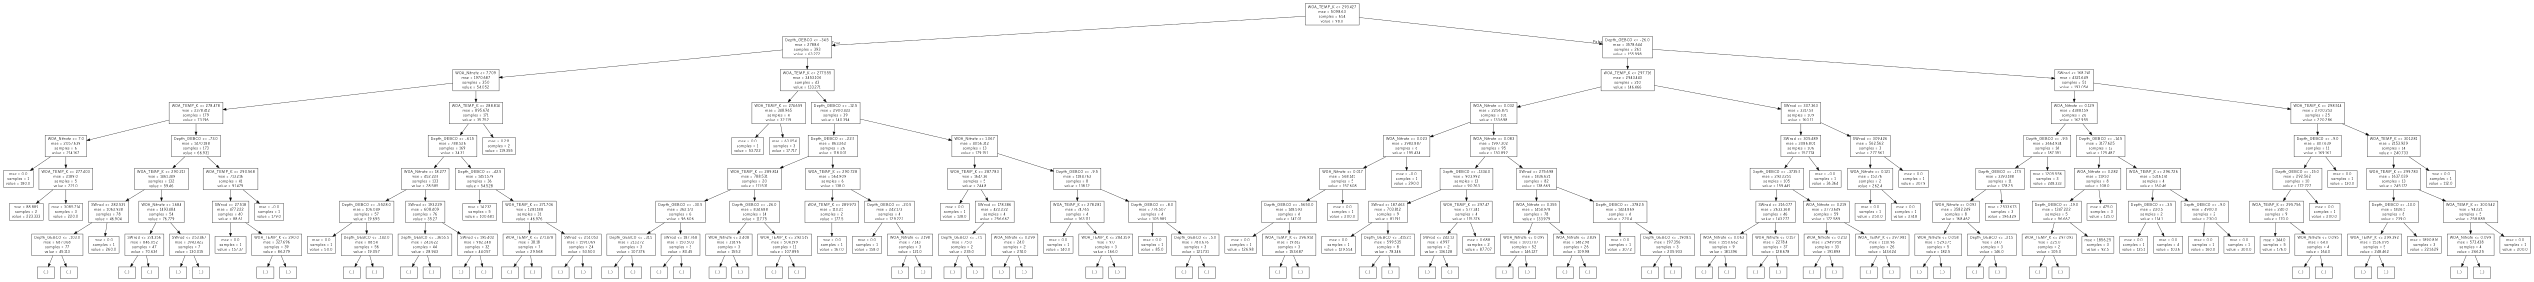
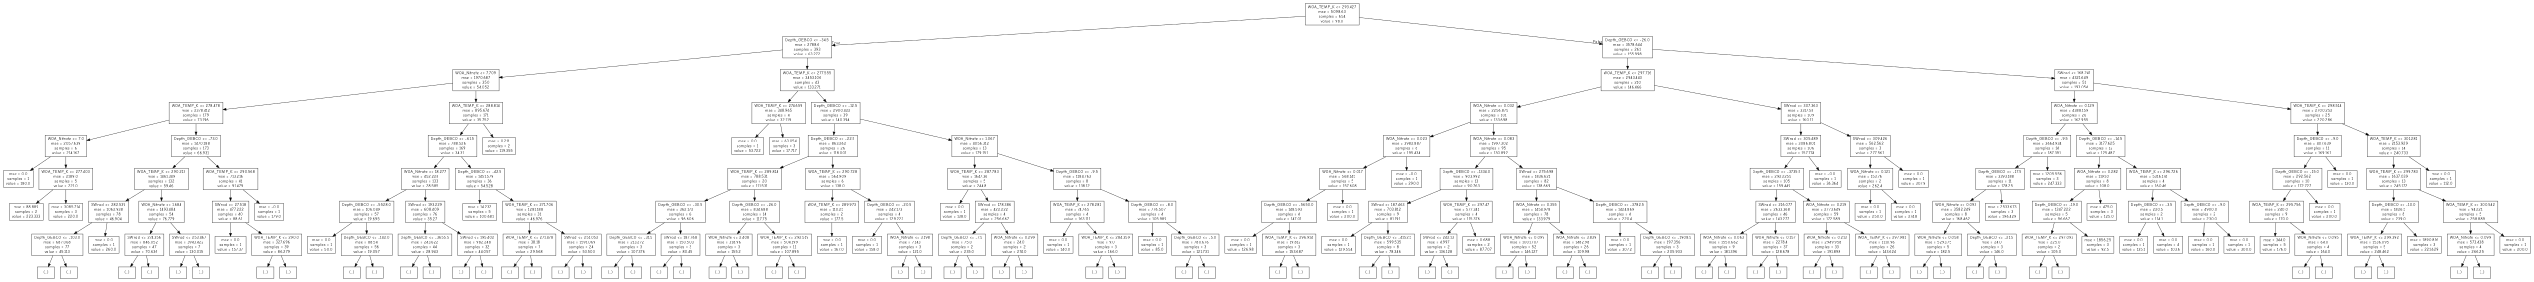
(2048, 179) -> (2048, 179)
none -> (1004, 227)
